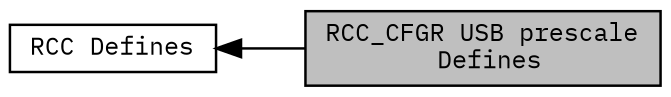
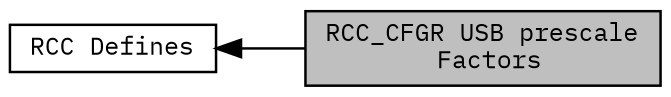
(483, 48) -> (483, 48)
